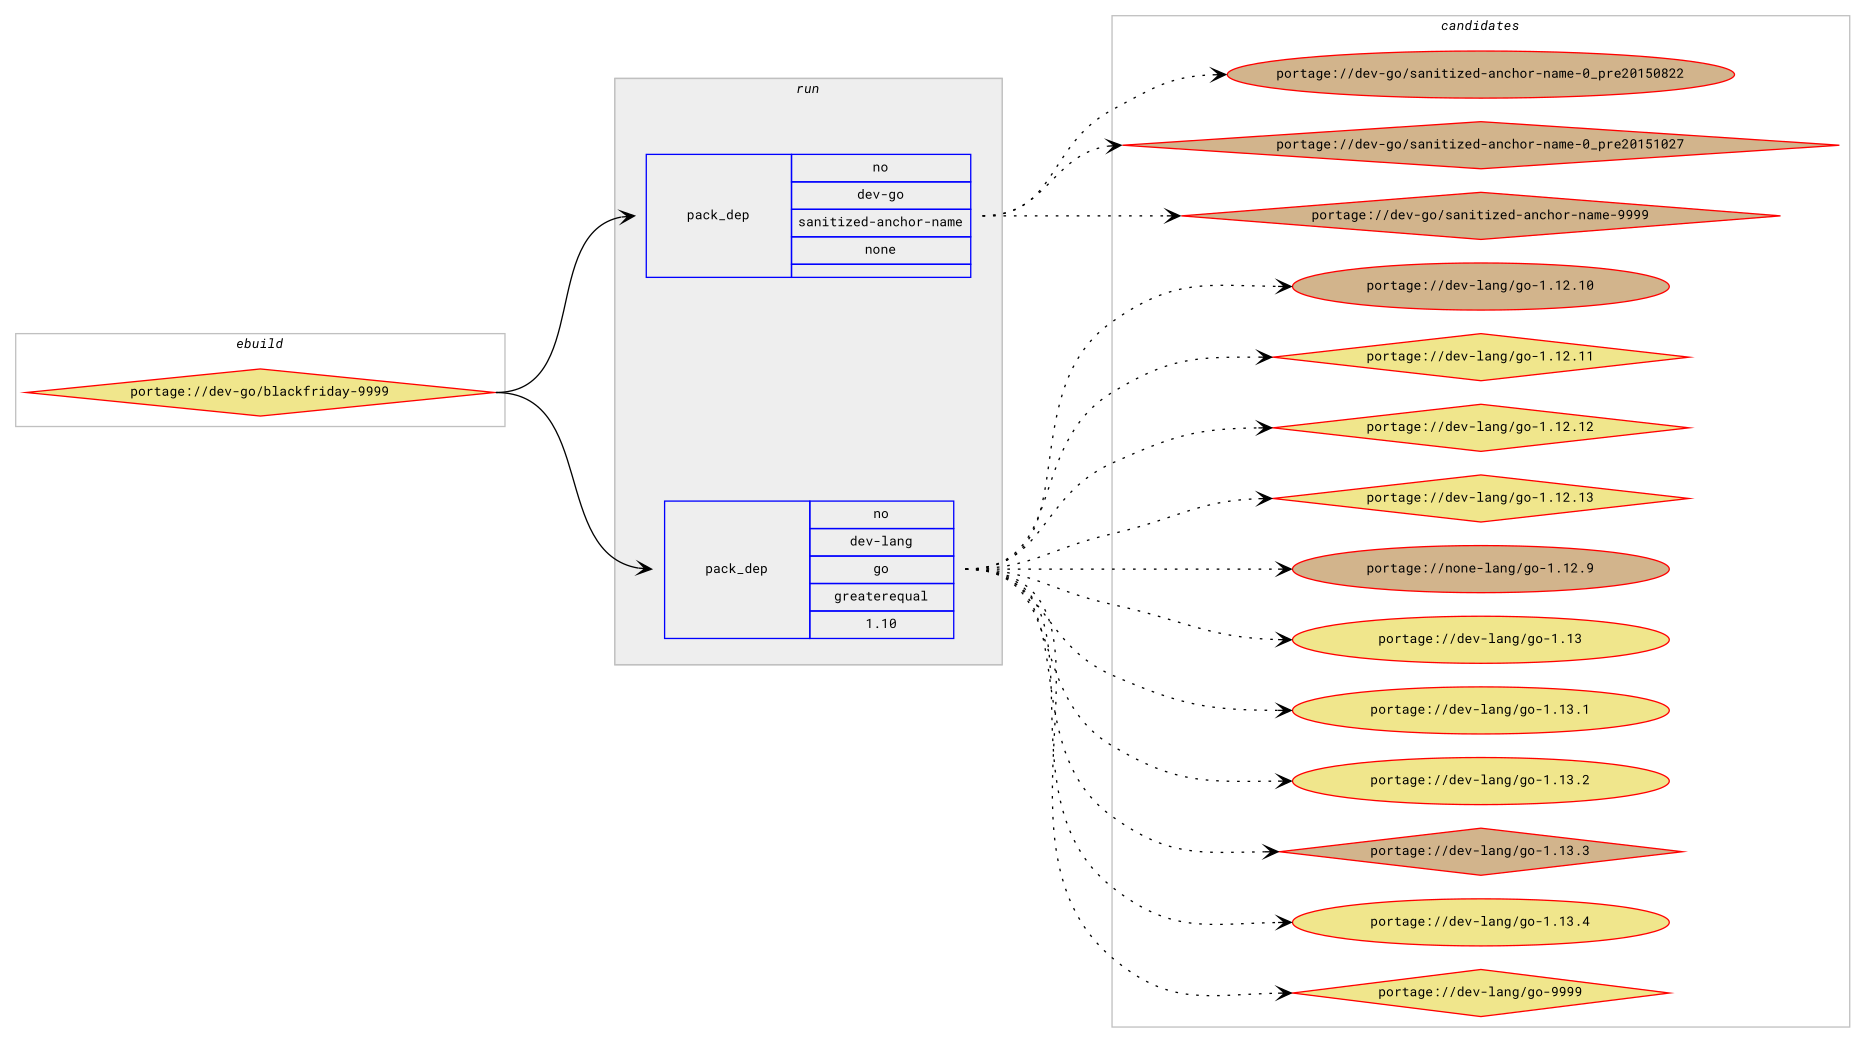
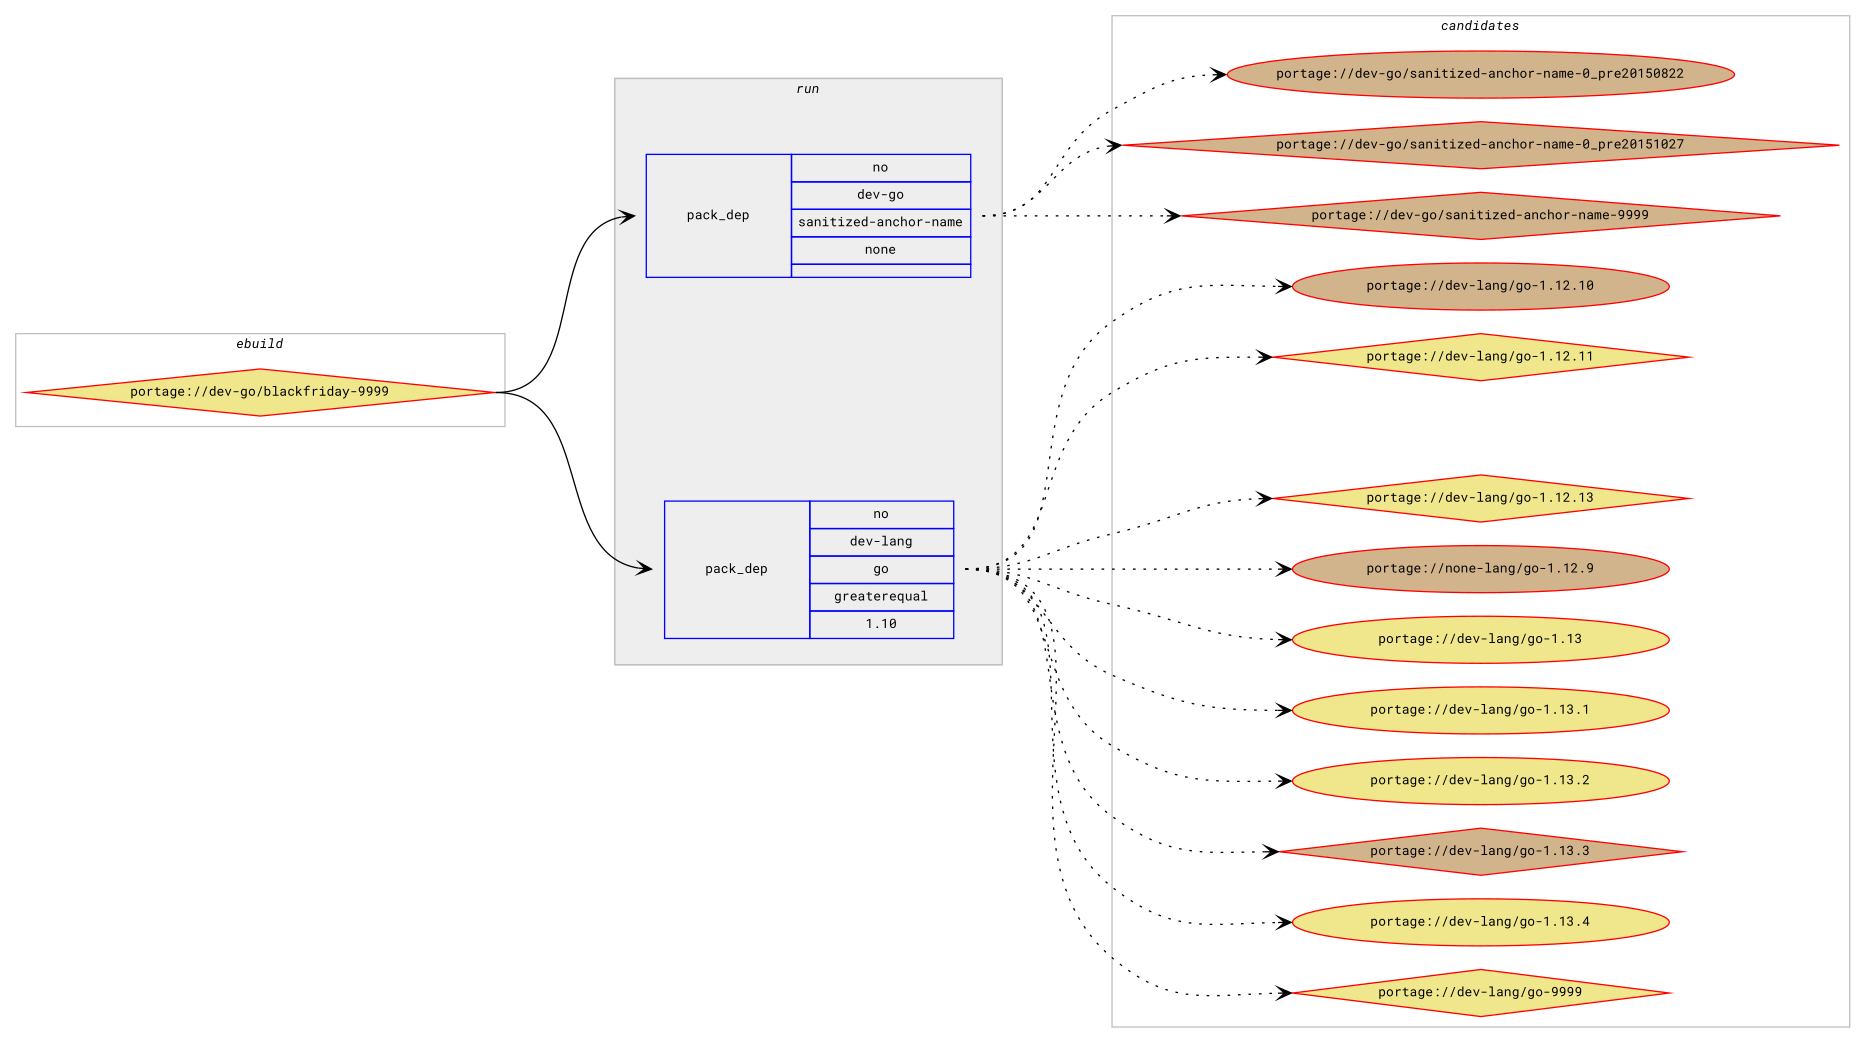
(1481, 428) -> none
